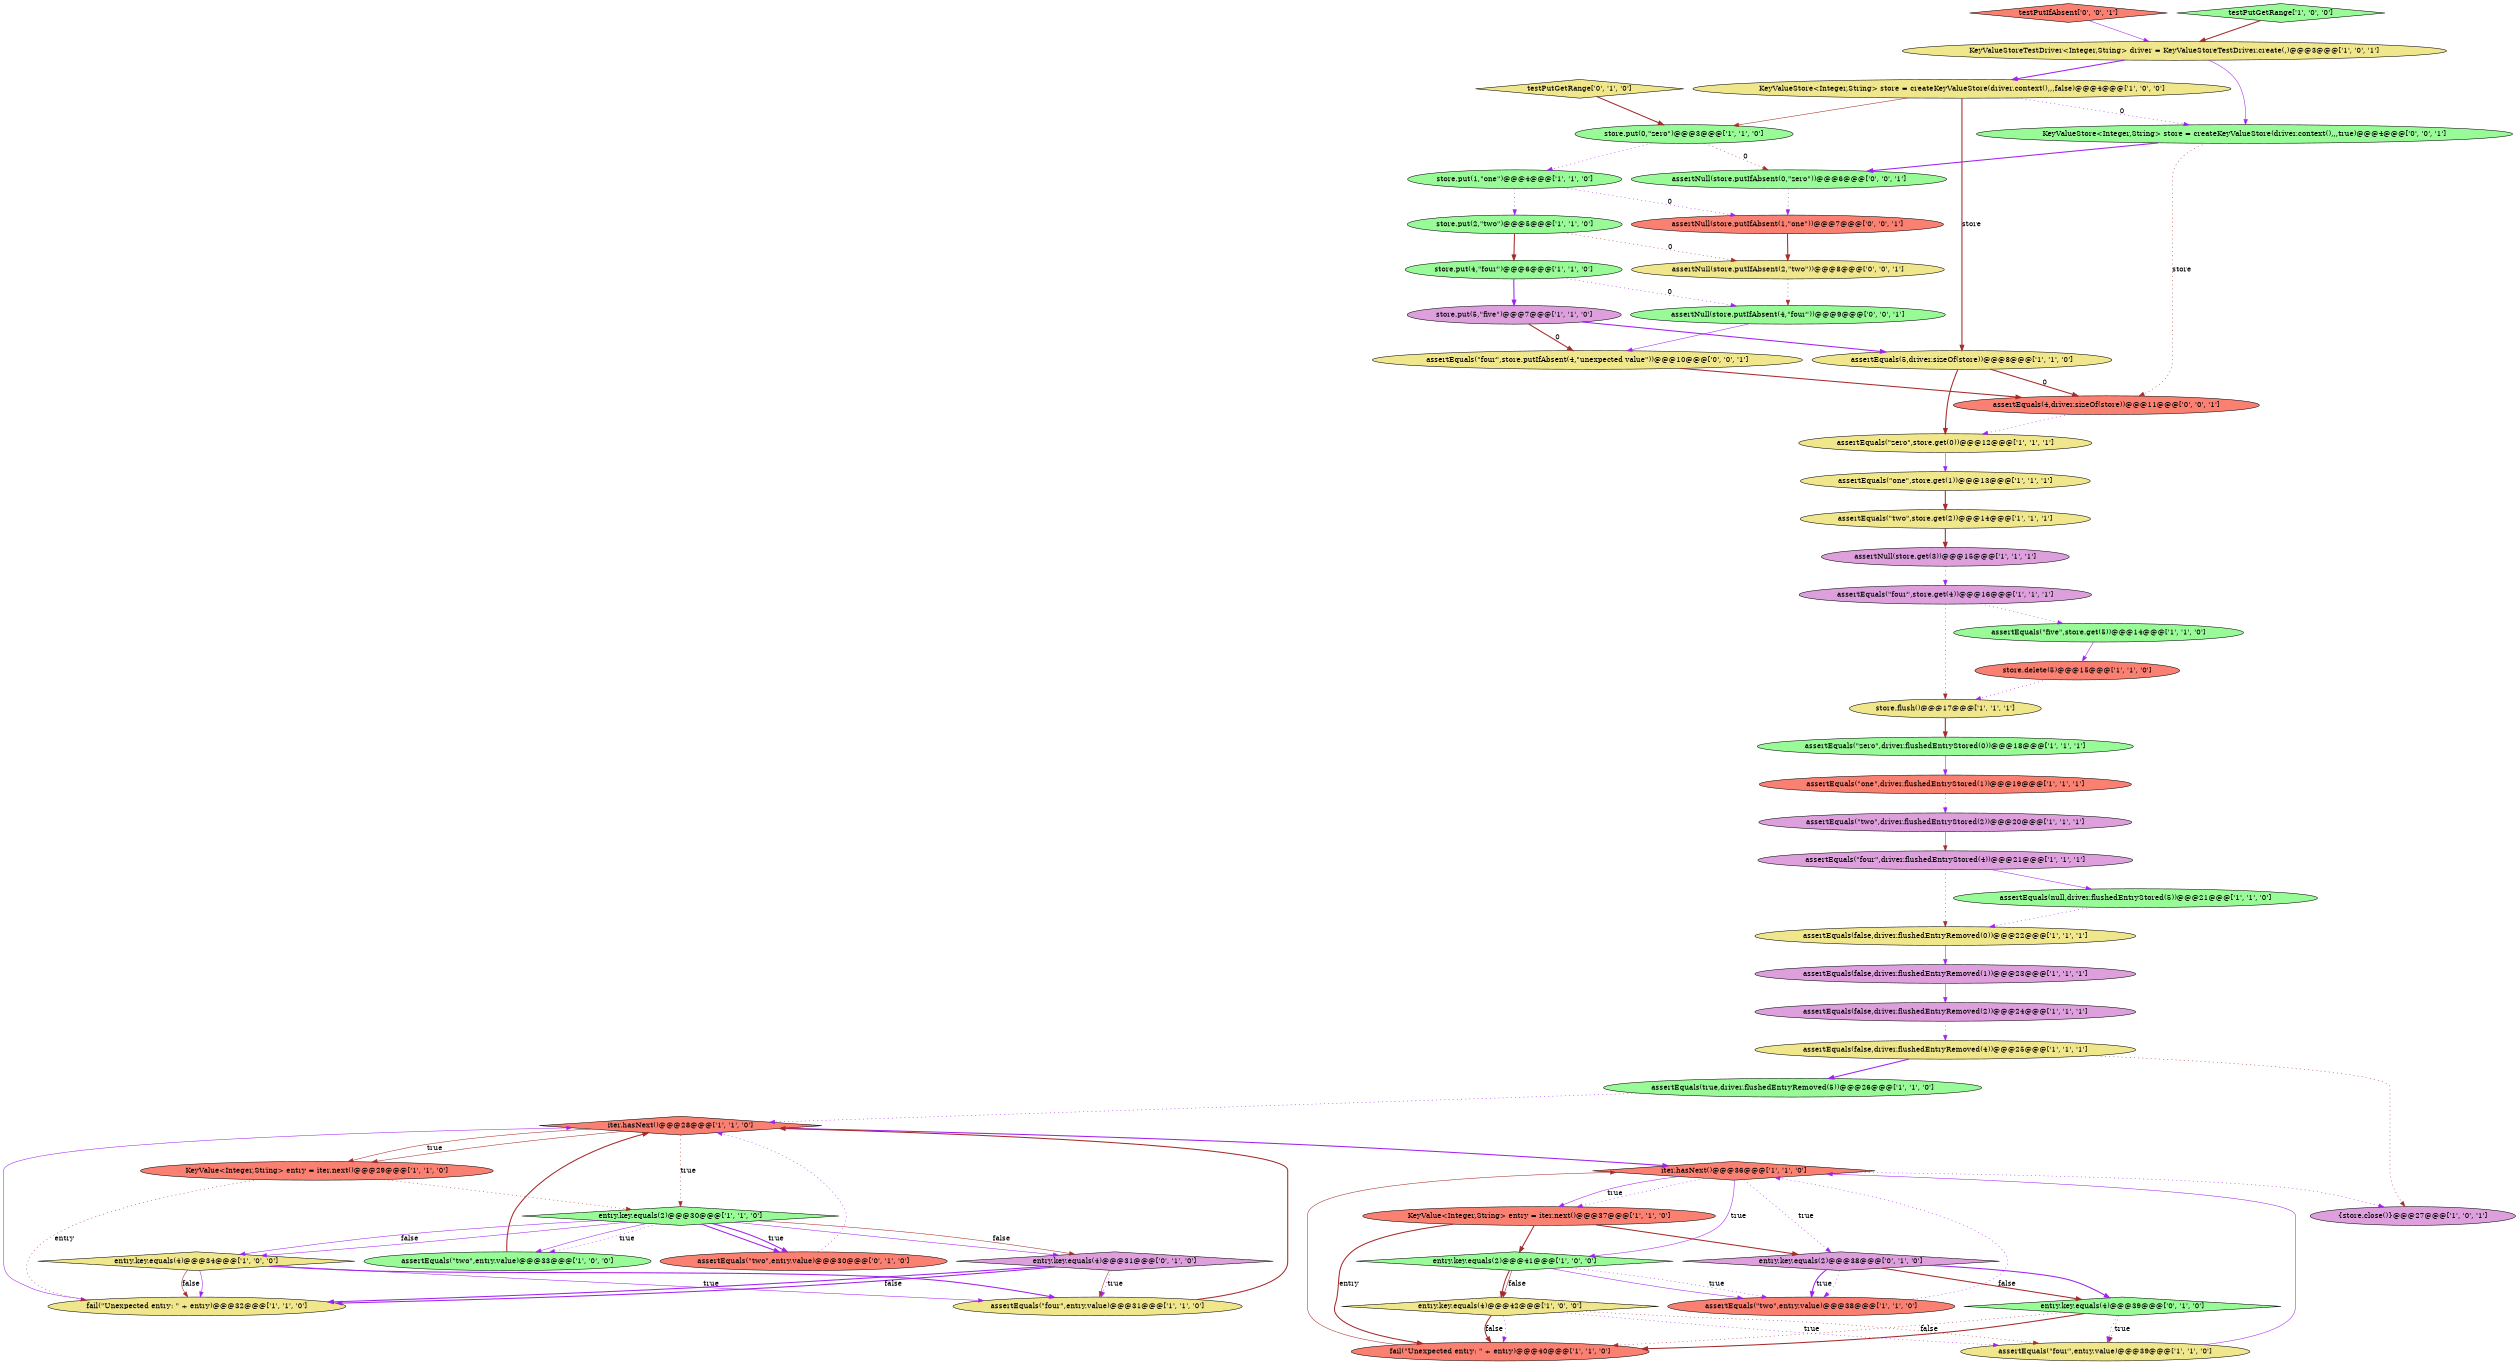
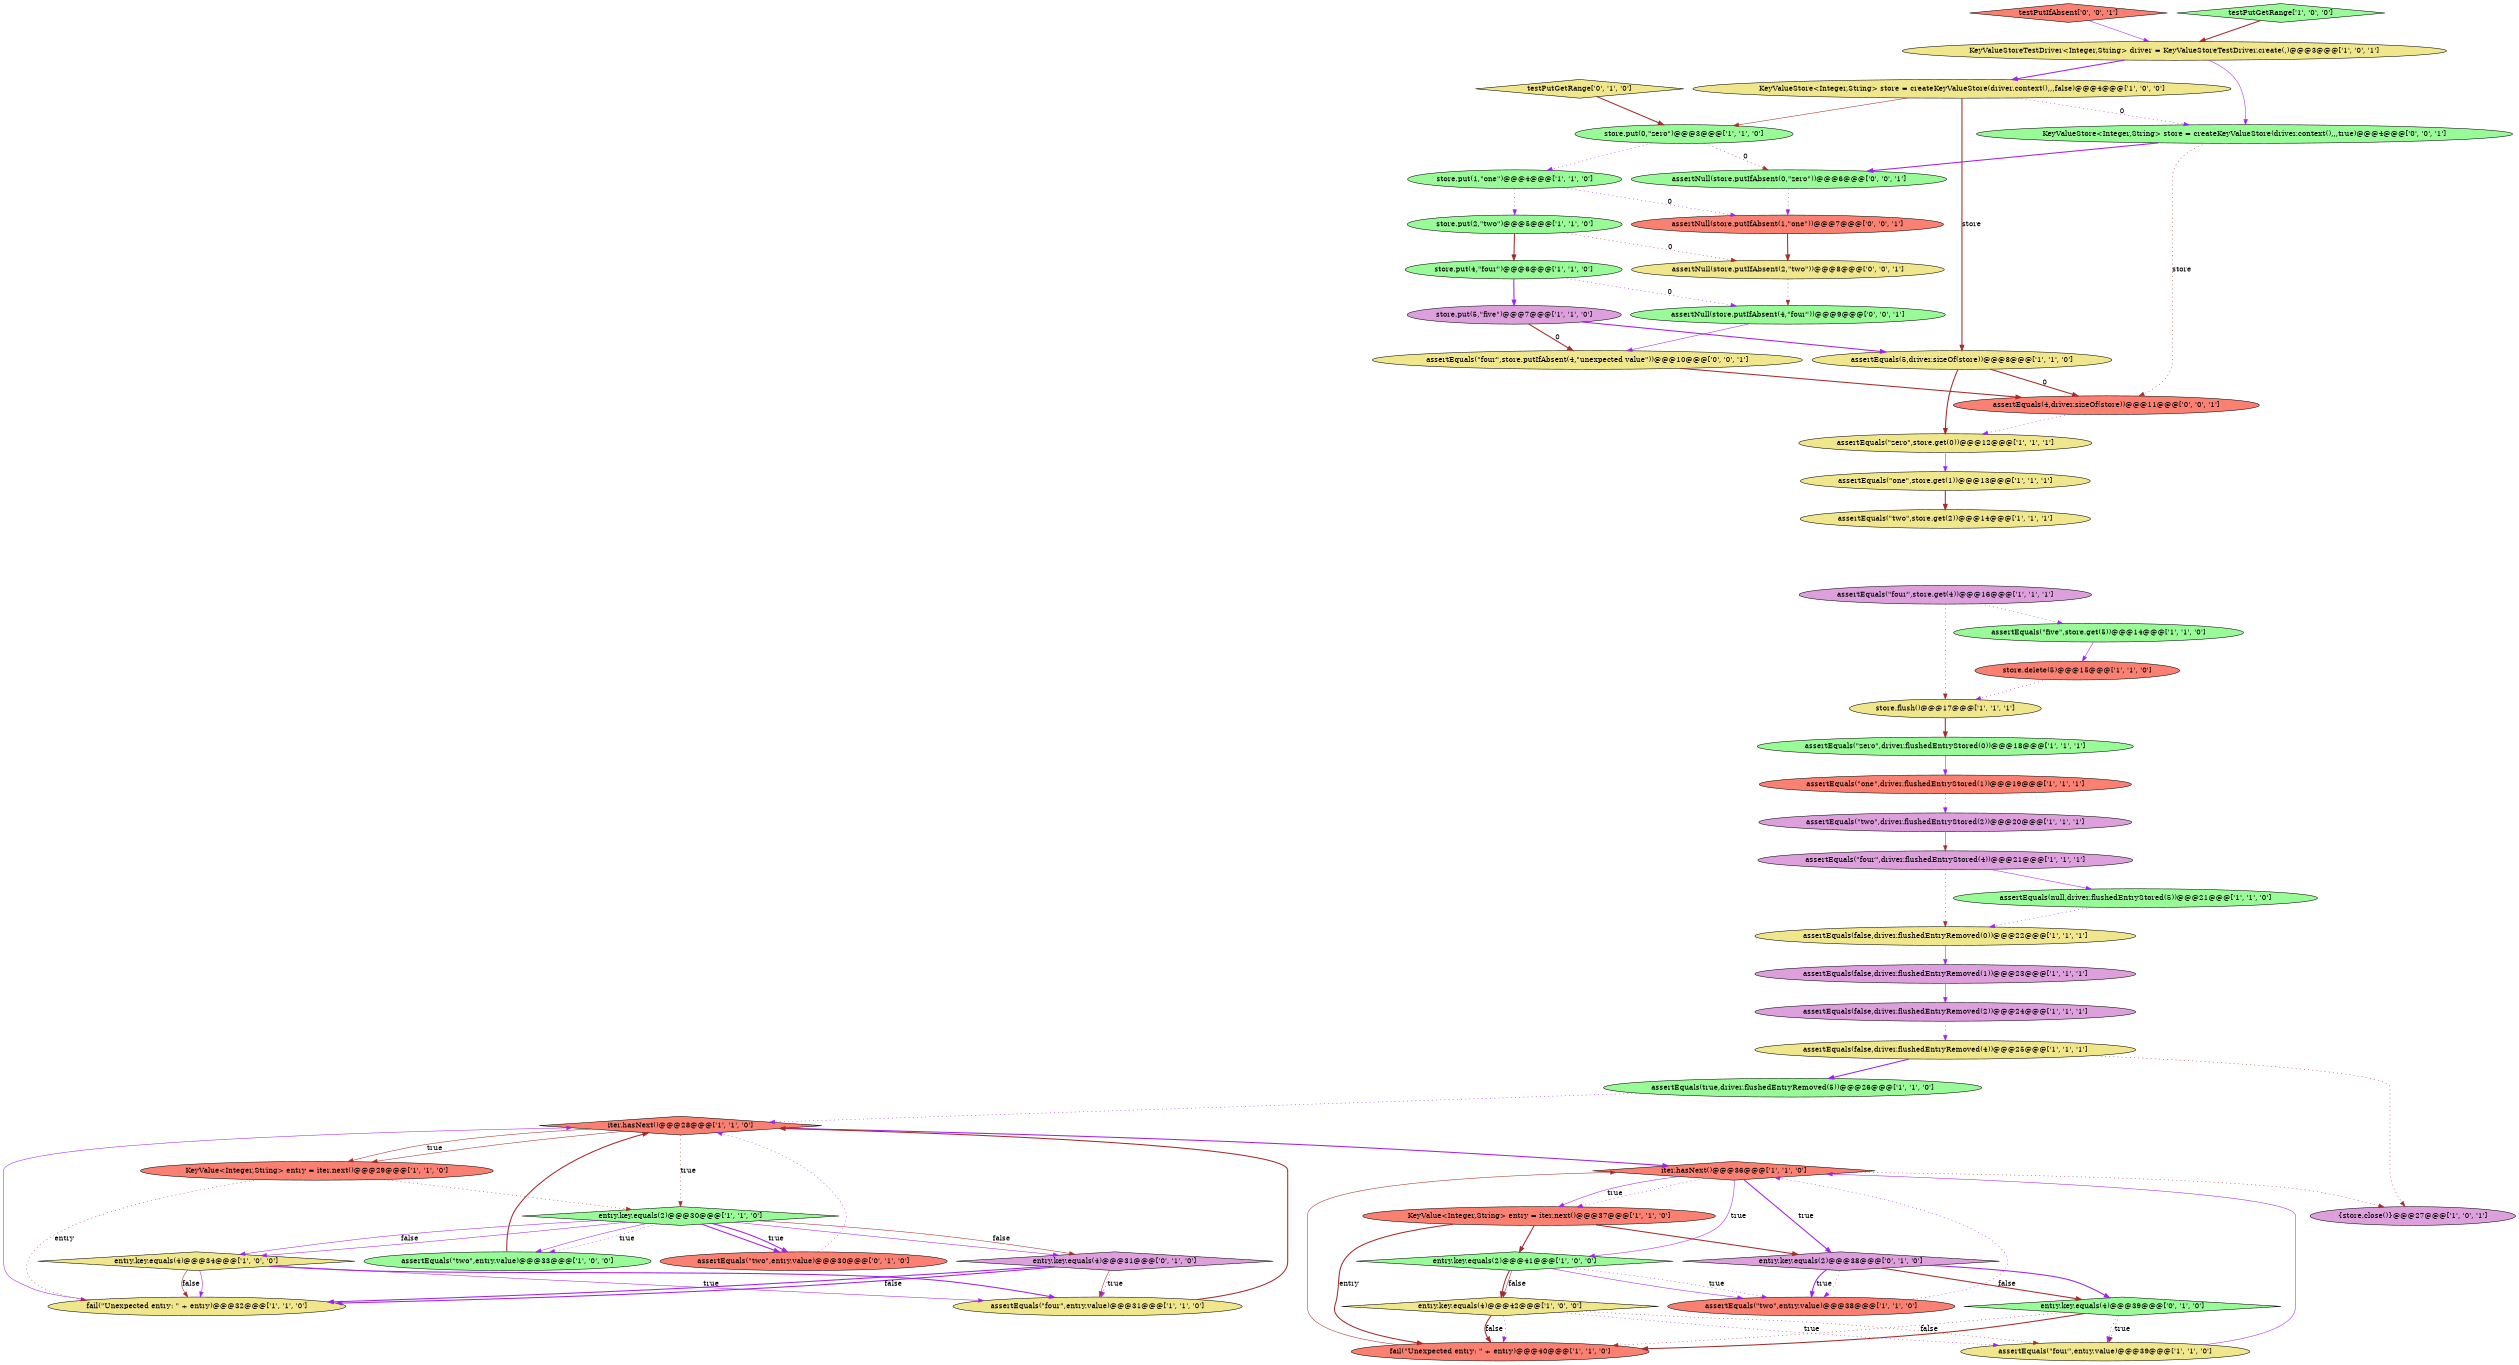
(1945, 557) -> none
(2117, 1178) -> (2117, 1178)
(1785, 1214) -> (1785, 1214)
